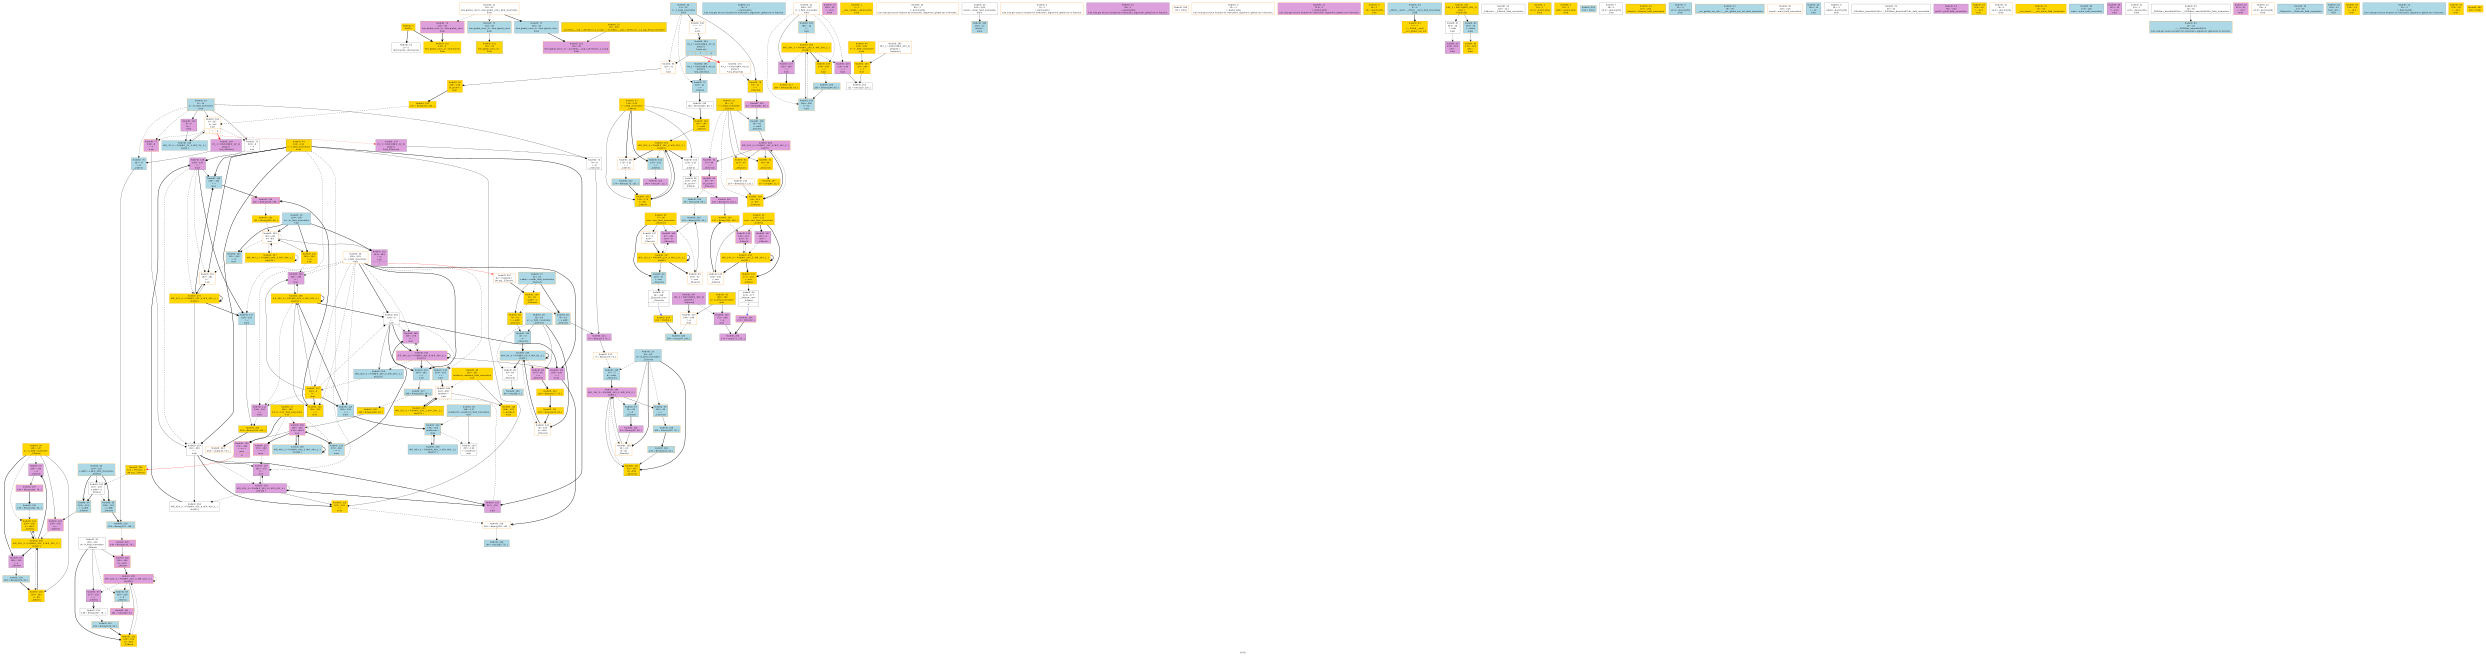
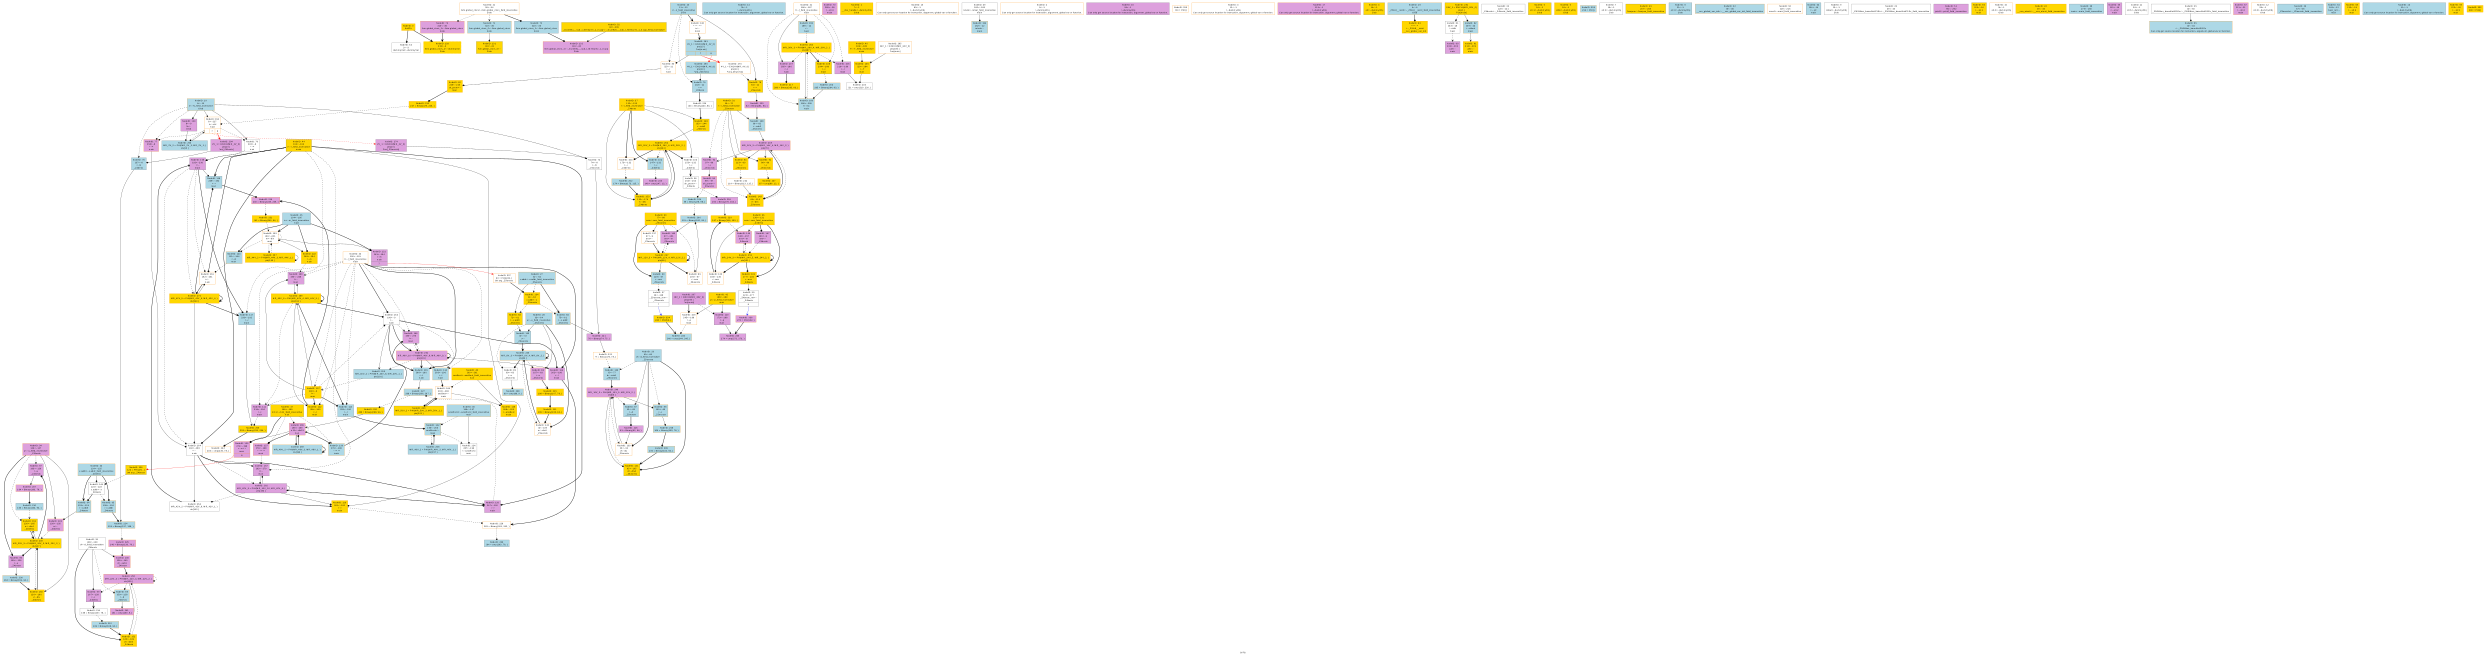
(36, 449) -> (36, 449)
(649, 458) -> (649, 458)
